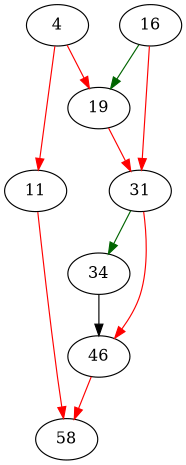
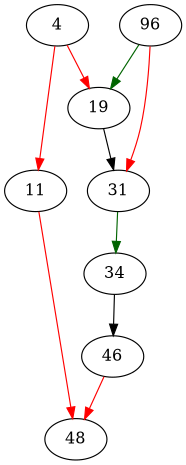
(151, 25) -> (151, 25)
(117, 144) -> (107, 144)
(145, 273) -> none
(67, 439) -> (76, 439)
